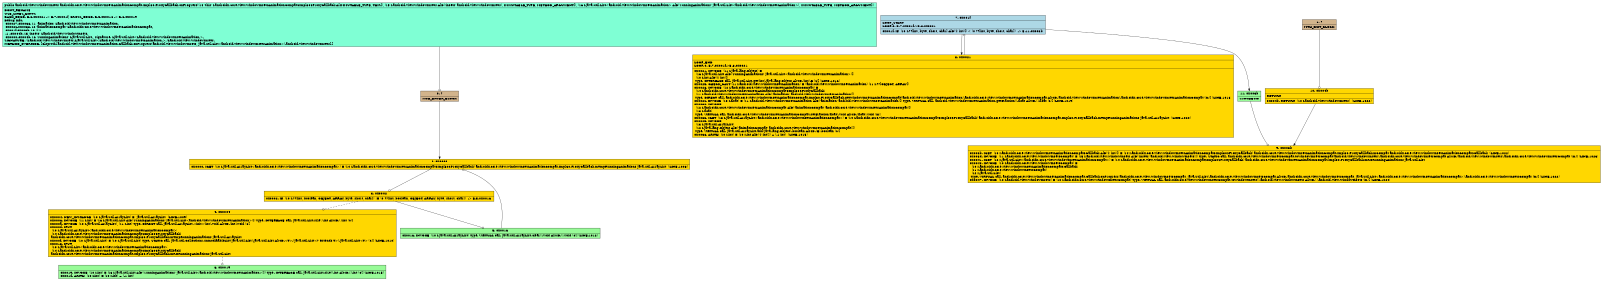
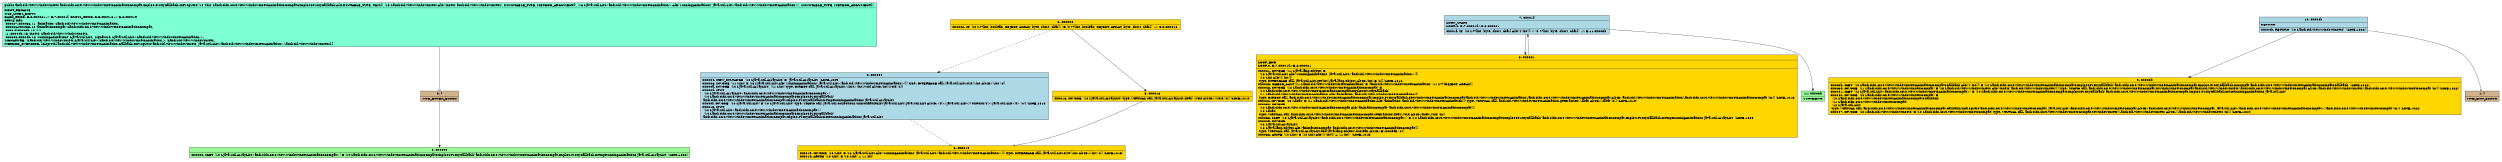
(964, 45) -> (1528, 46)
(1319, 58) -> (2436, 43)
(1319, 96) -> (2313, 25)
(1257, 124) -> none
(440, 164) -> (440, 153)
(410, 180) -> none
(496, 191) -> (1080, 128)
(341, 205) -> (996, 51)
(439, 214) -> (1108, 60)
(222, 233) -> (875, 96)
(500, 233) -> (1152, 96)
(222, 272) -> (962, 153)
